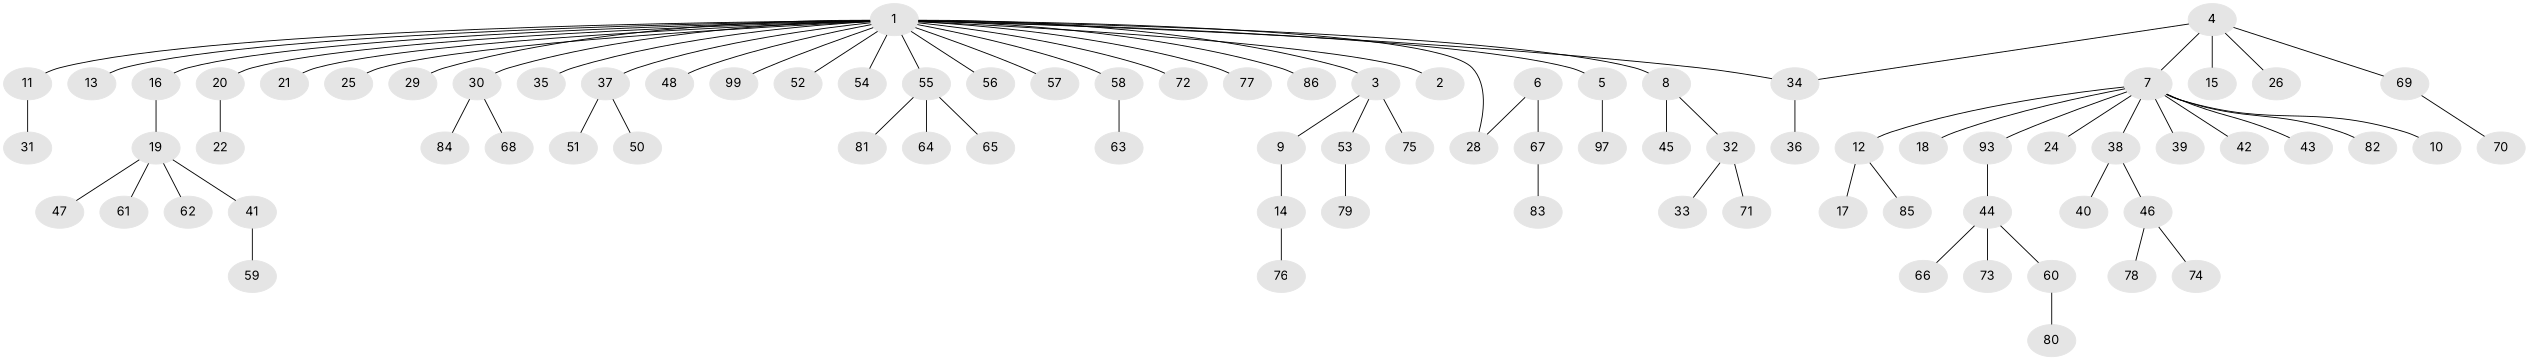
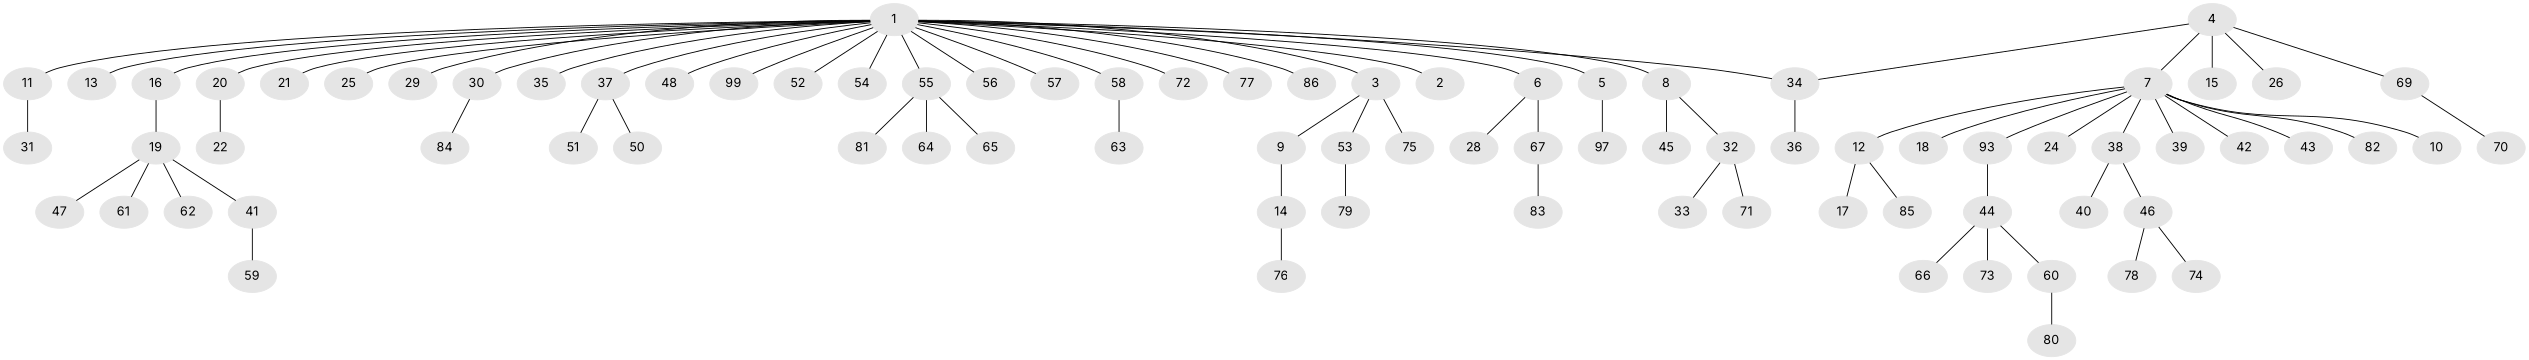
(1231, 30) -> (1280, 41)
(509, 148) -> none
